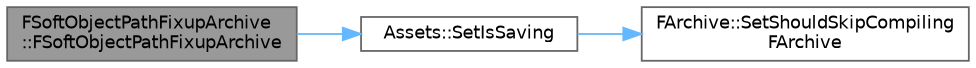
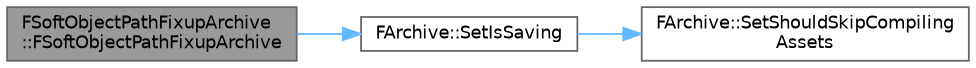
(469, 34) -> (469, 34)
(805, 34) -> (805, 34)
